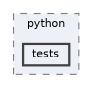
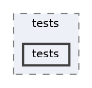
(46, 24) -> (46, 24)
